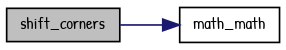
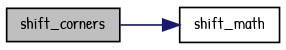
(230, 25) -> (230, 25)
